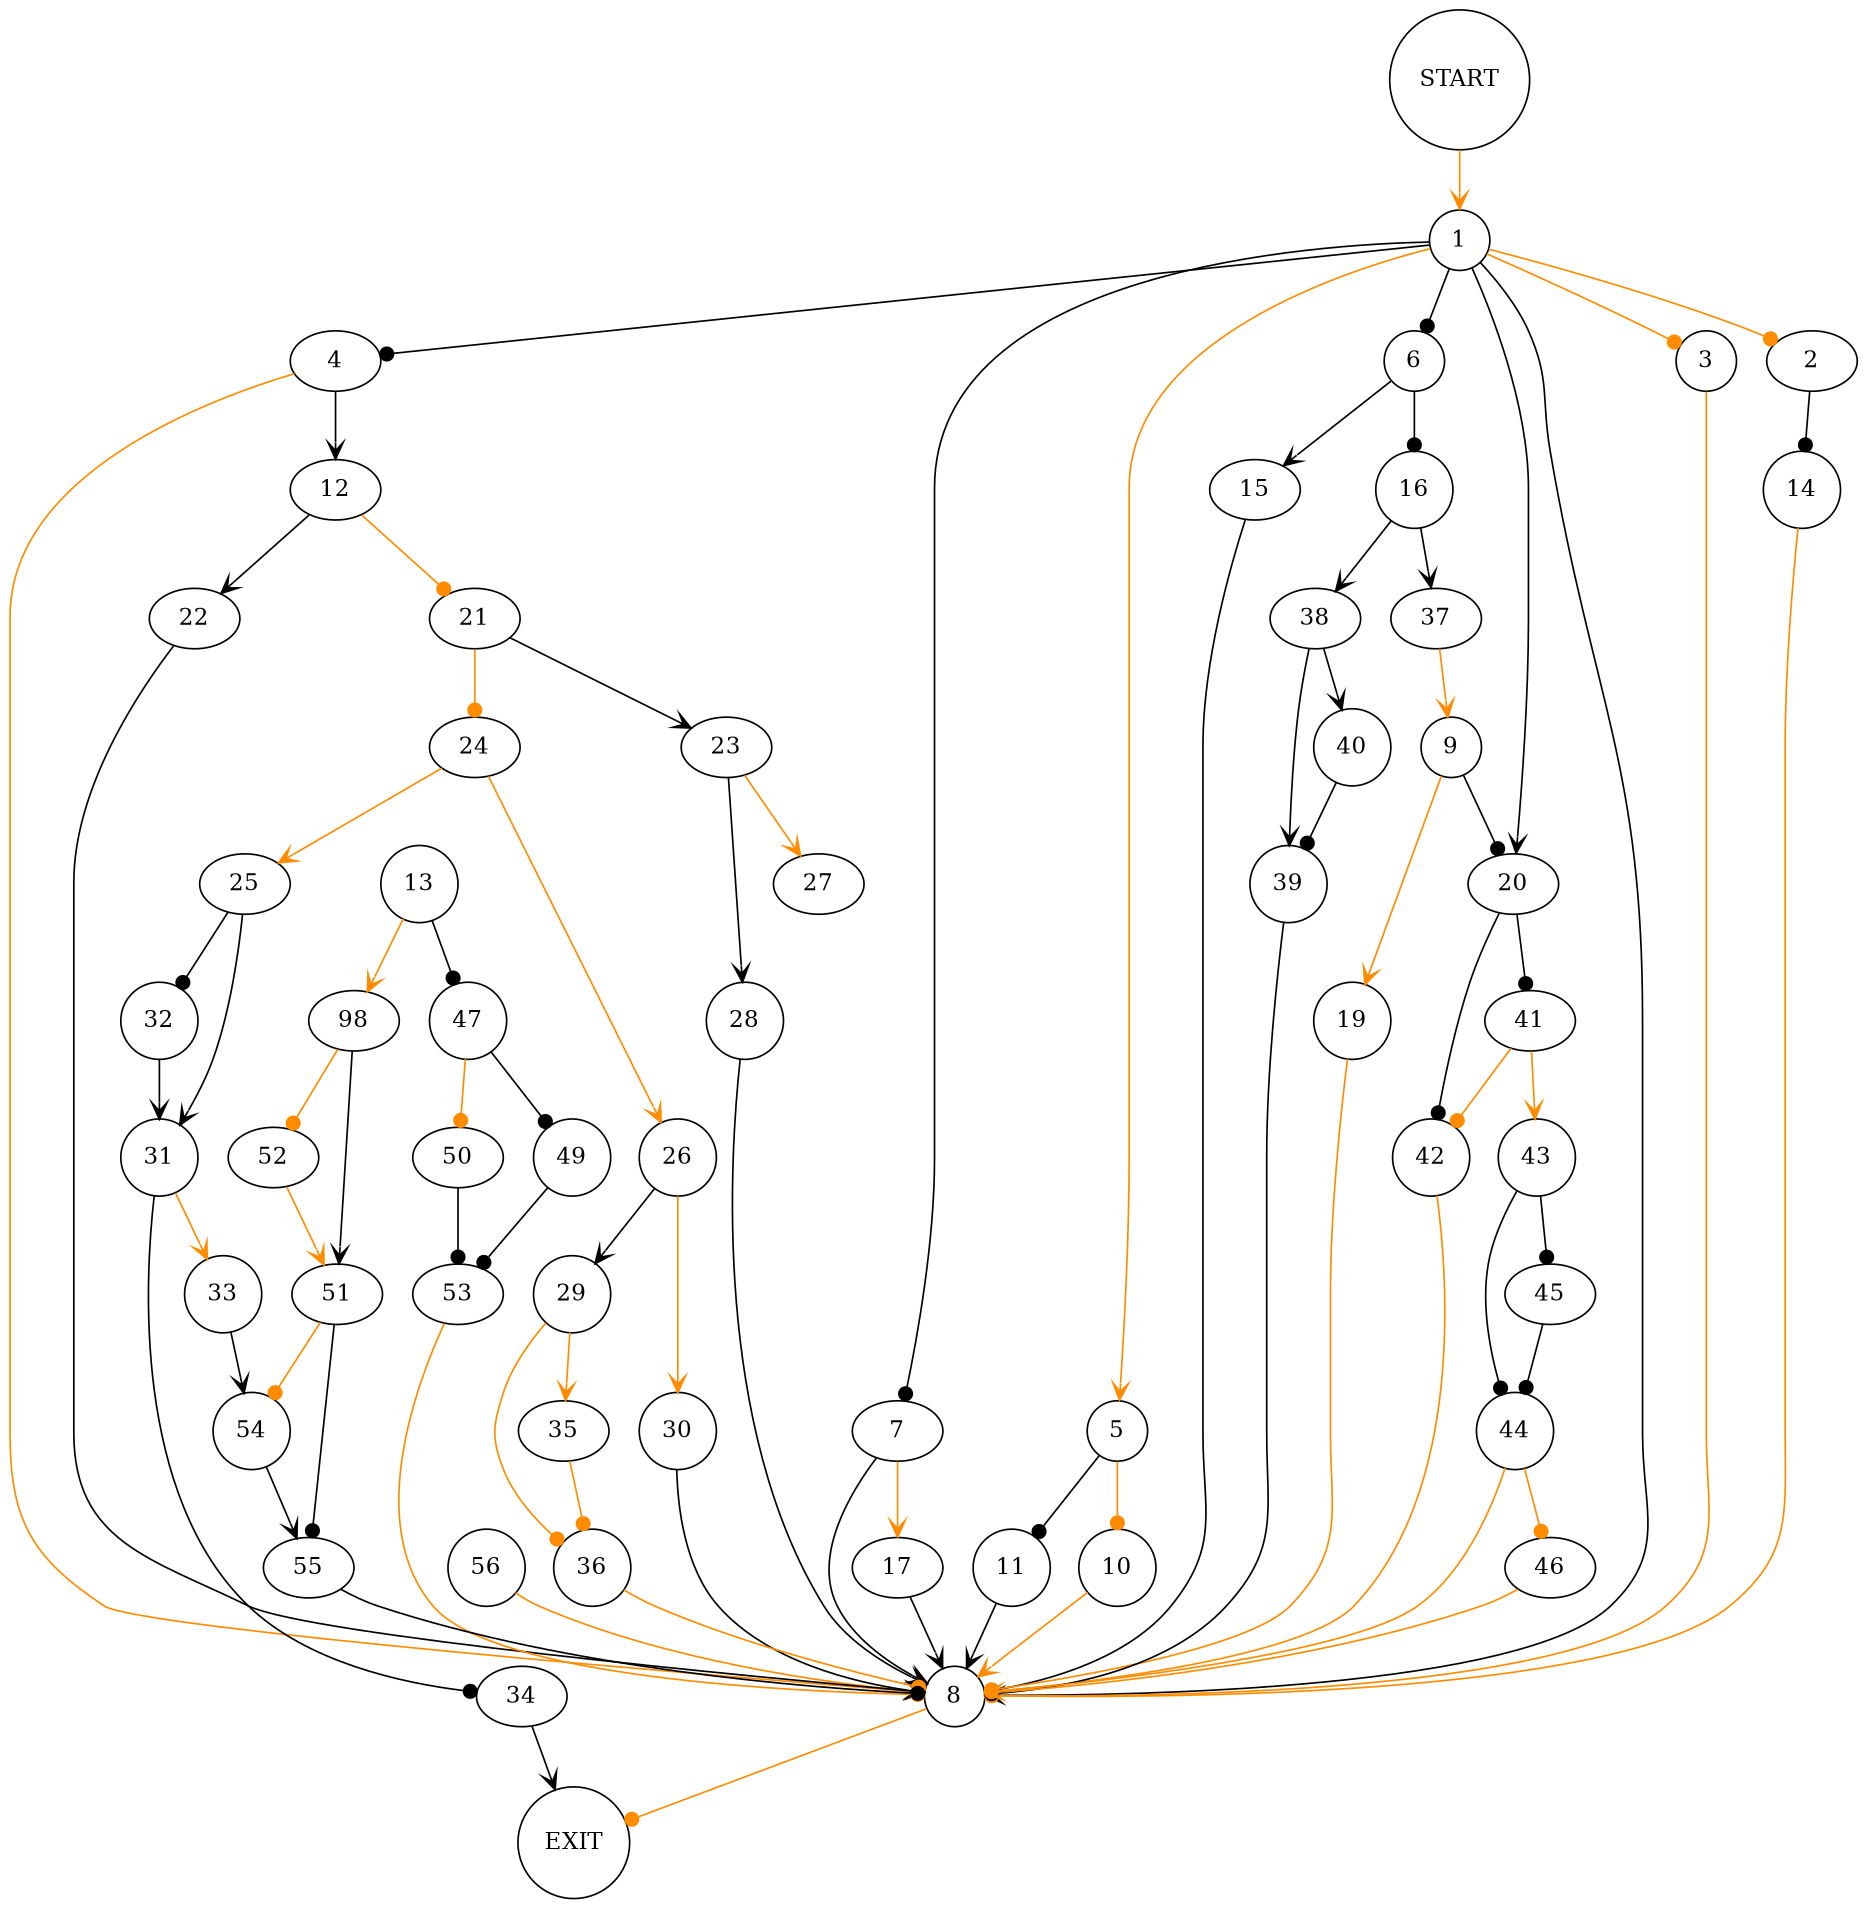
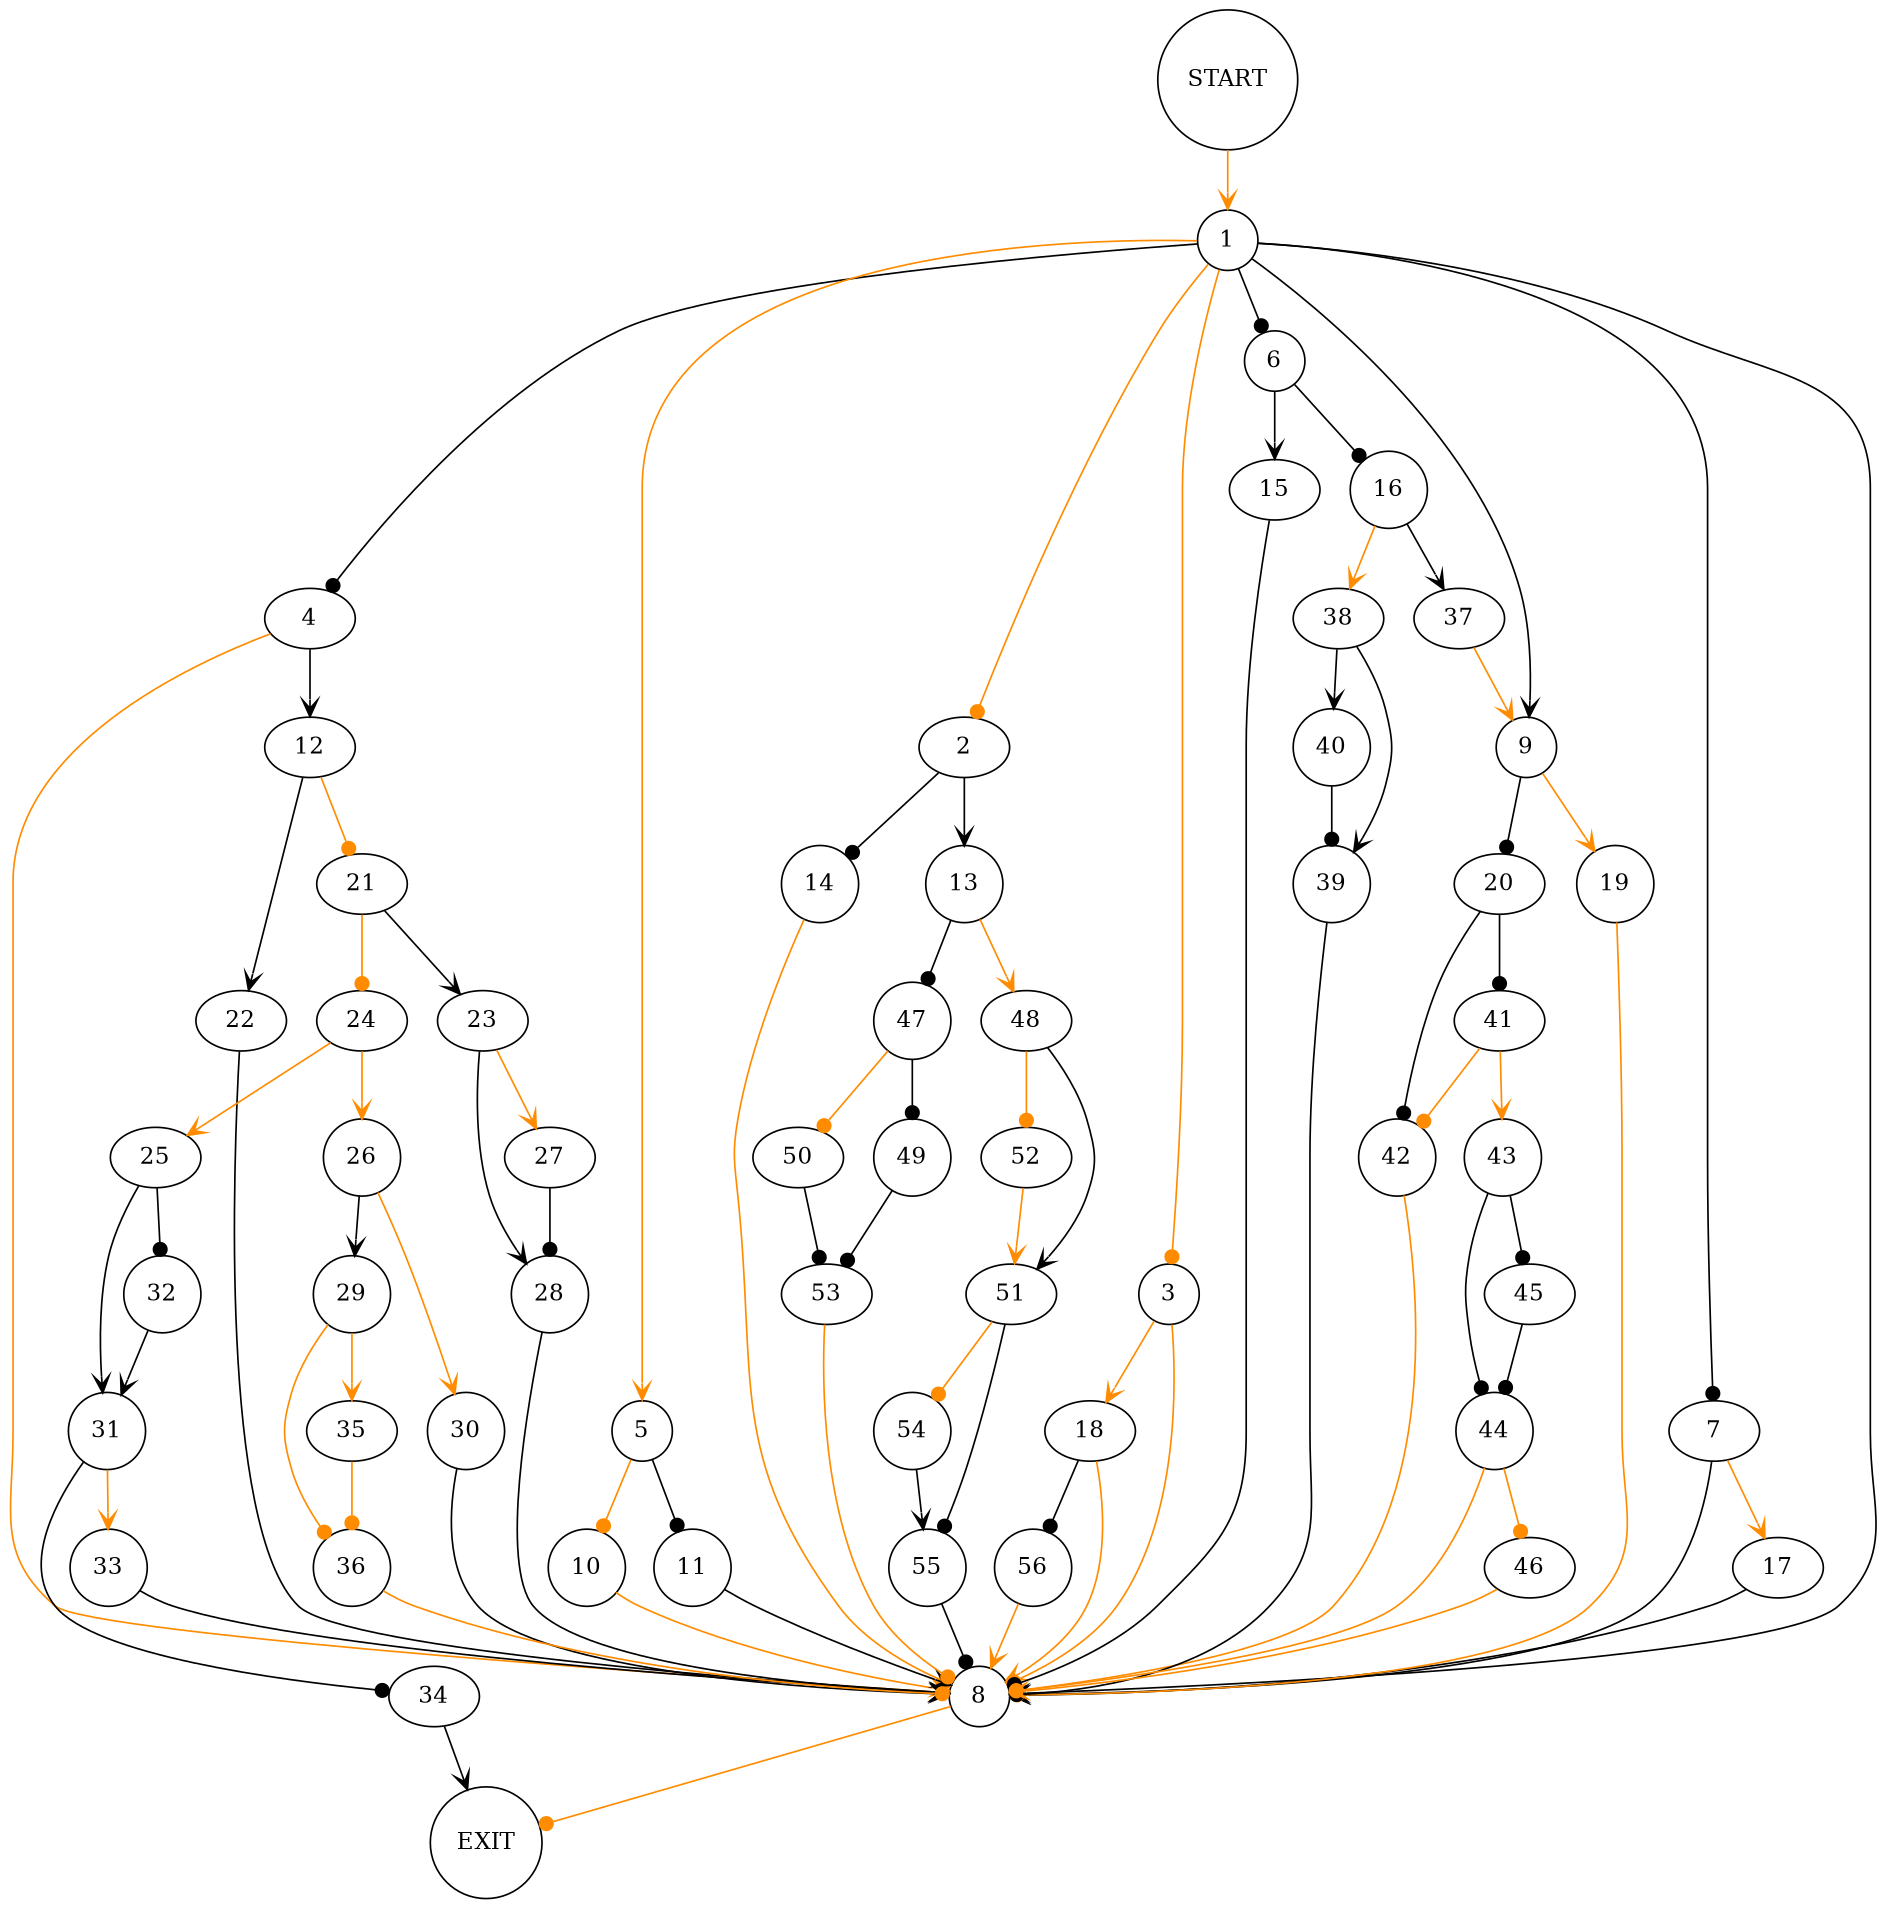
(1528, 548) -> (1446, 448)
(1369, 549) -> (1366, 549)
none -> (964, 804)
(354, 1021) -> (1026, 1021)
none -> (550, 1215)
(236, 1354) -> (533, 1661)
none -> (1090, 1431)
(309, 1568) -> (927, 1568)
